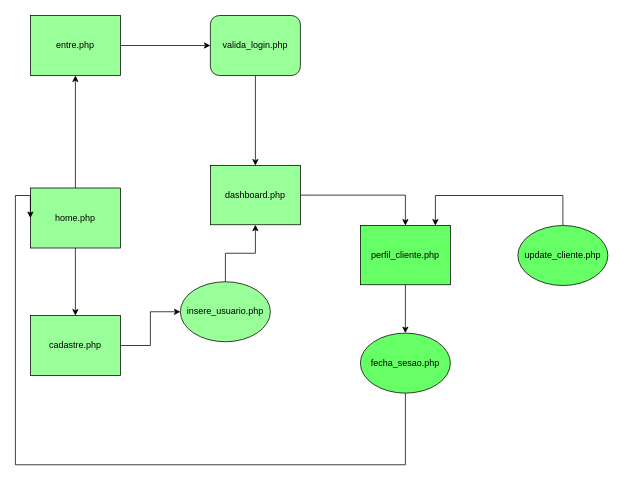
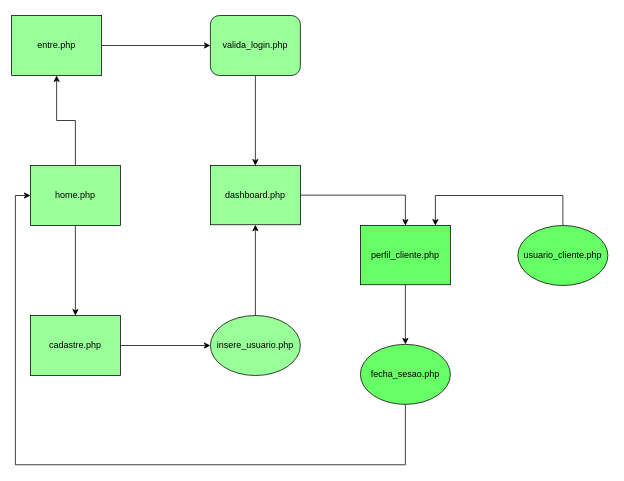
(75, 45) -> (57, 45)
(75, 218) -> (75, 195)
(563, 255) -> (563, 255)
(225, 312) -> (255, 345)
(405, 363) -> (405, 374)
